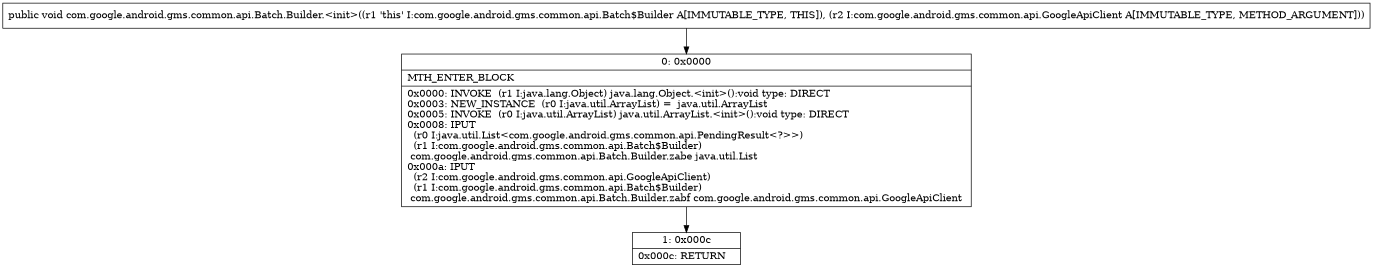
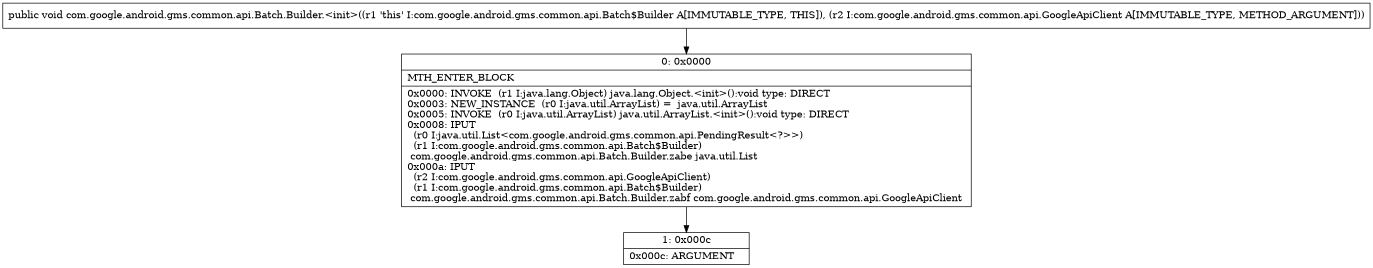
(686, 256) -> (686, 256)
